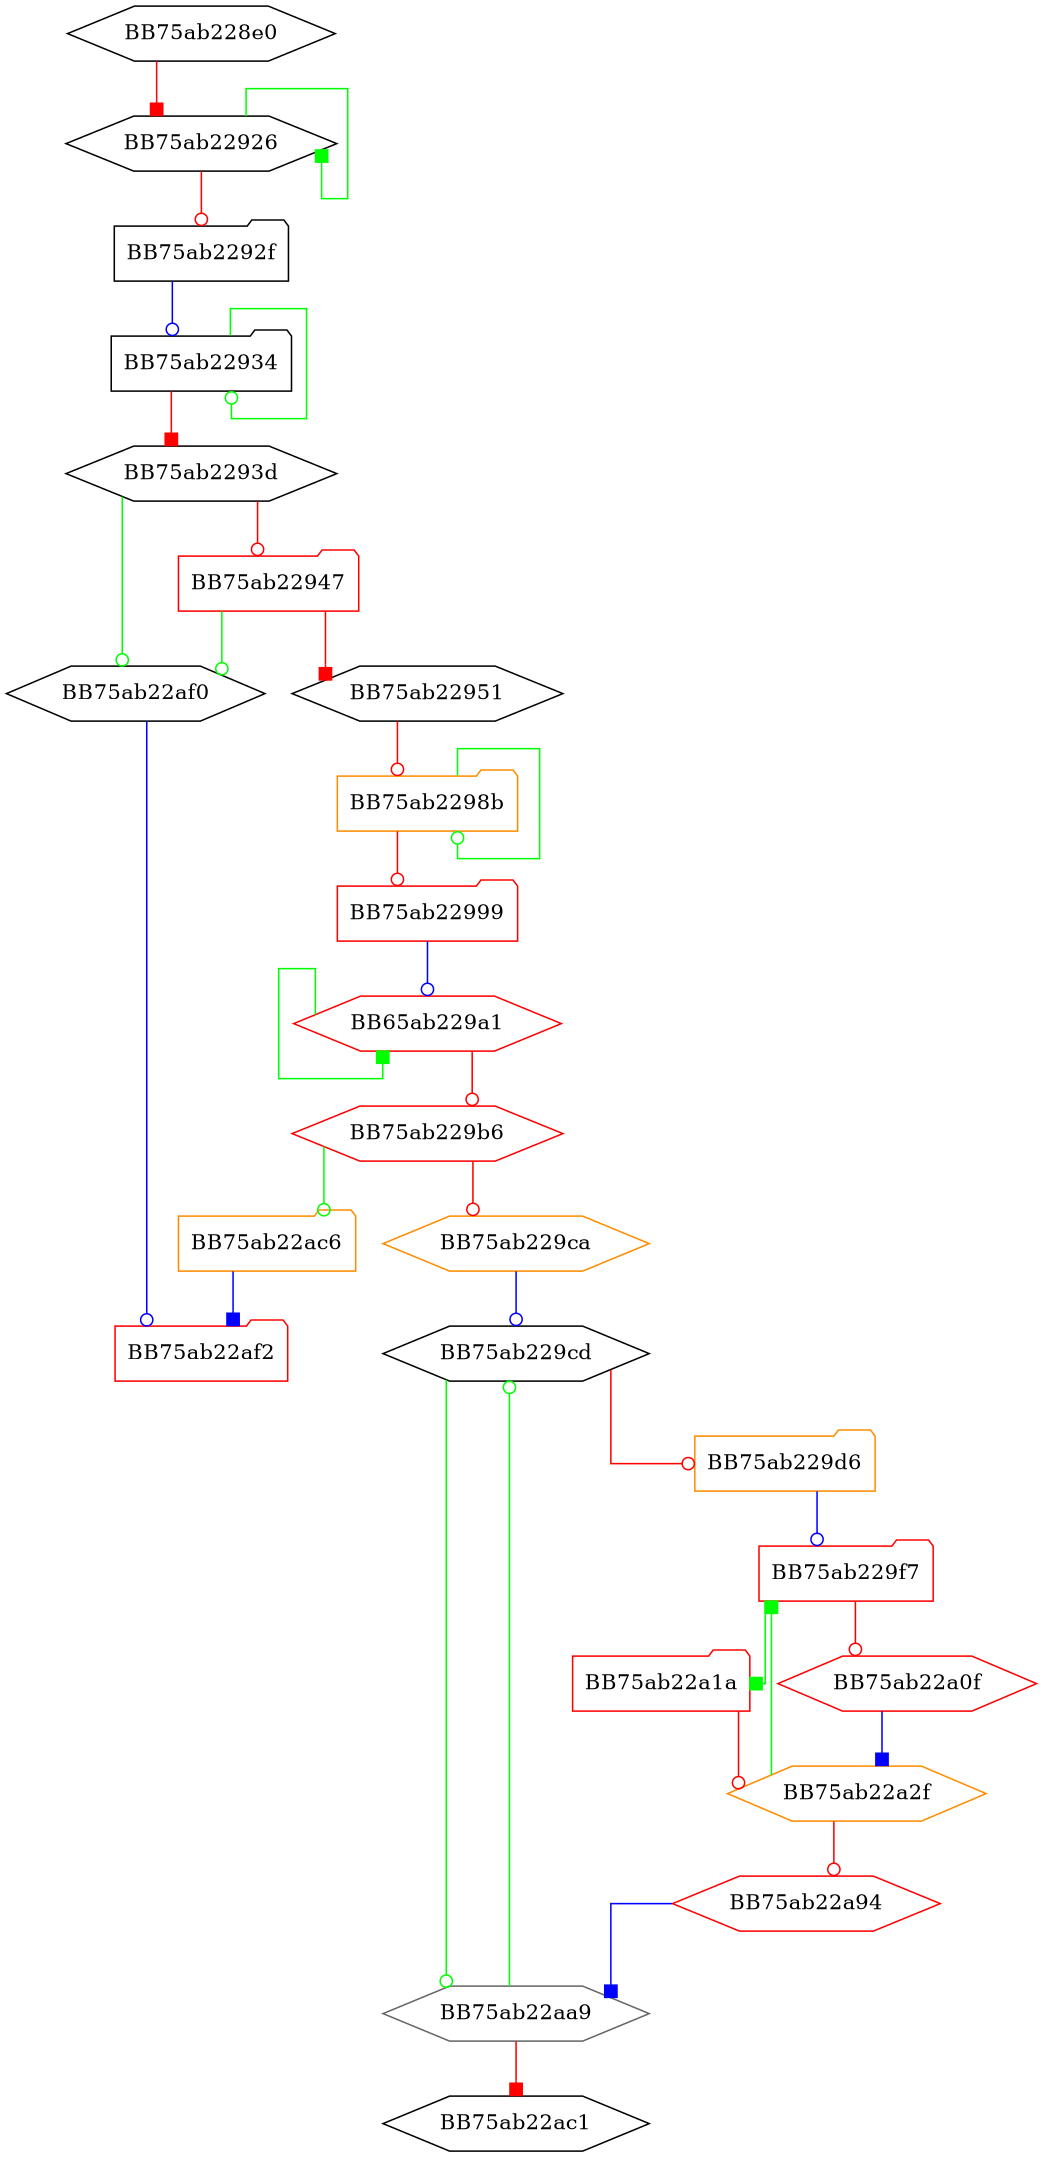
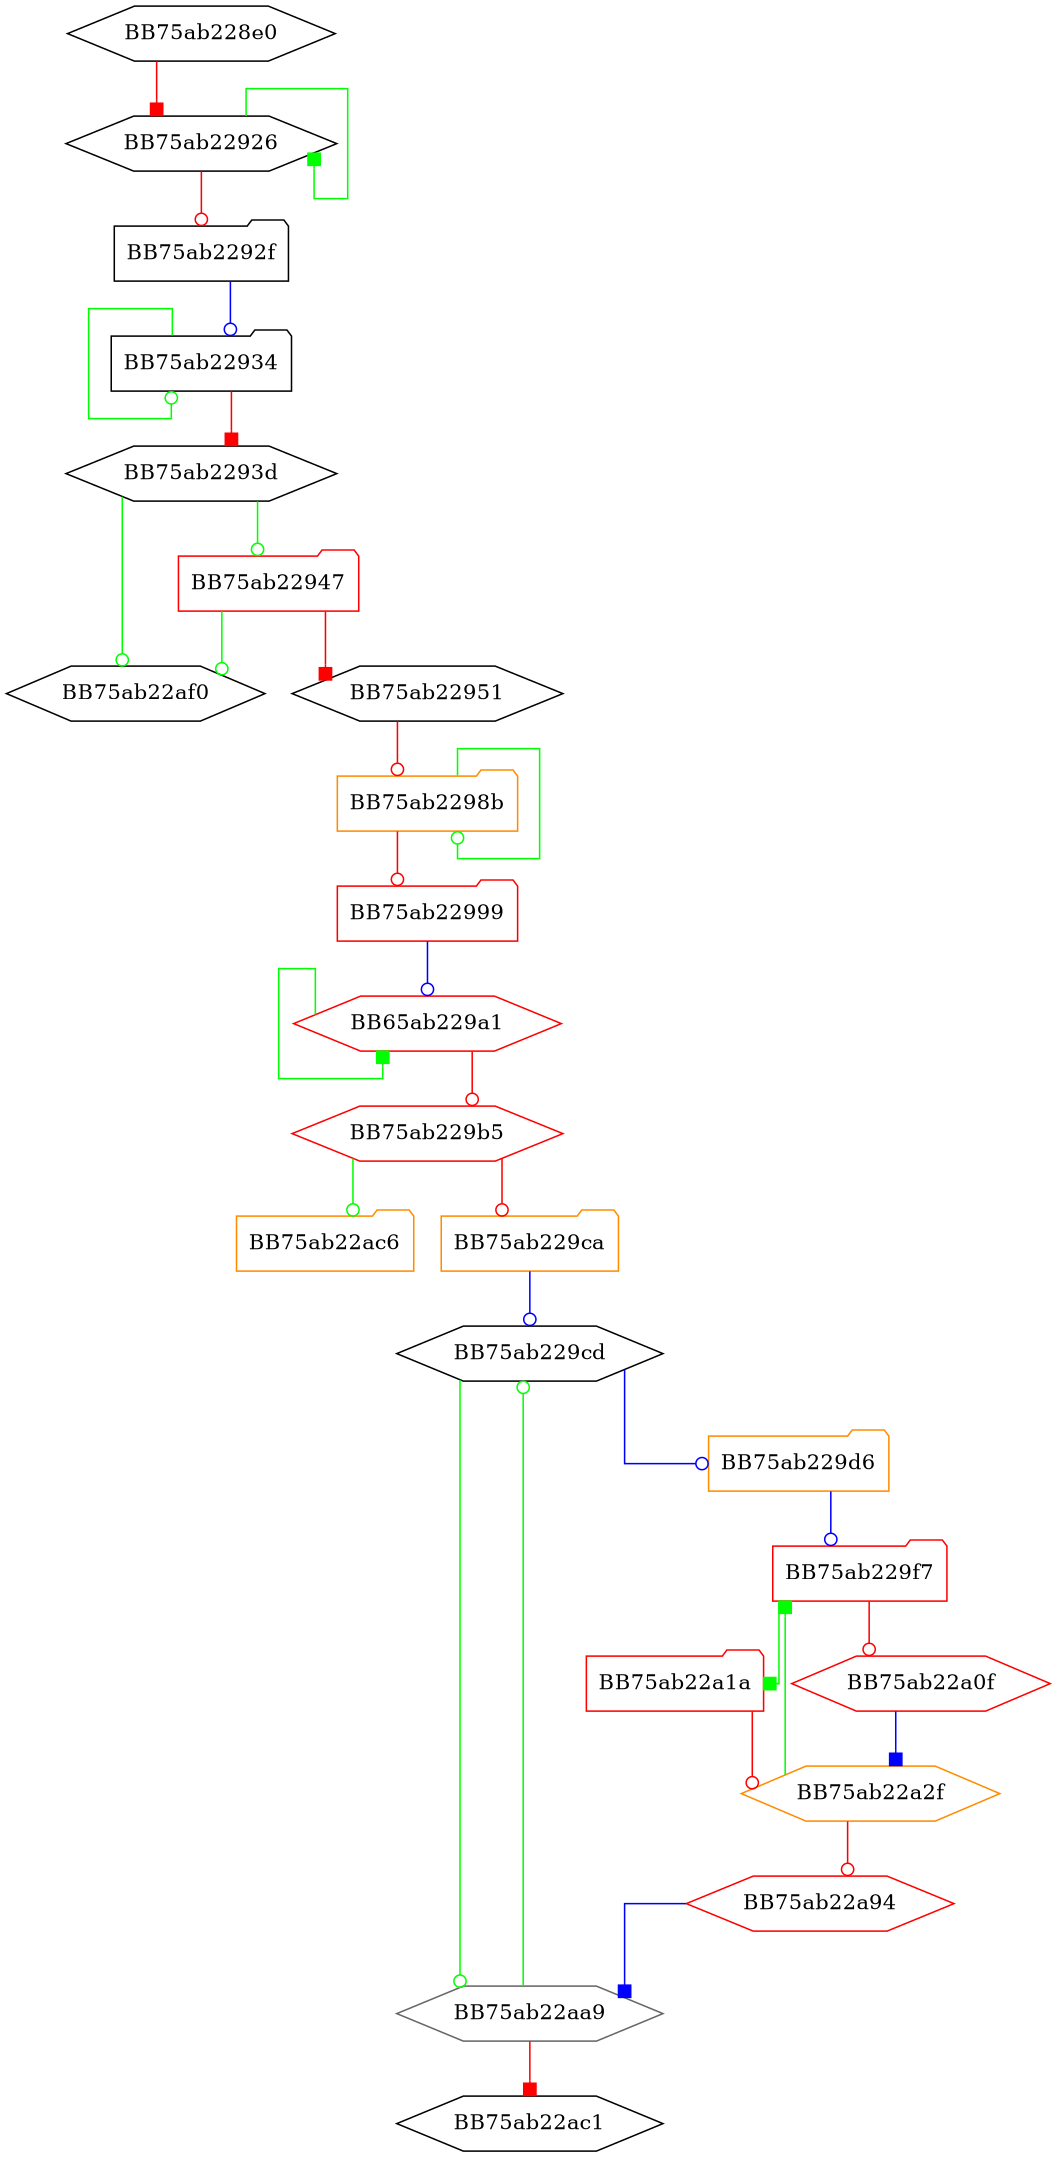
(258, 522) -> (258, 522)
(427, 1134) -> (427, 1134)
(516, 1244) -> (530, 1244)
(201, 1354) -> none
(611, 1452) -> (625, 1452)
